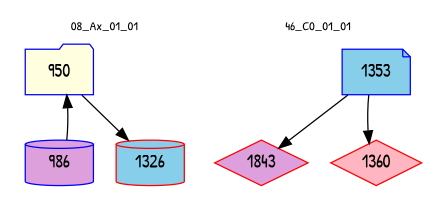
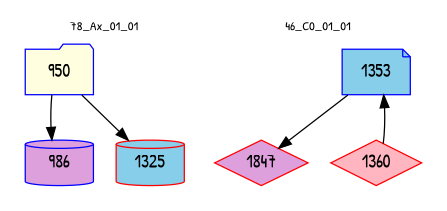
(105, 27) -> (105, 27)
(368, 113) -> (385, 126)
(68, 124) -> (51, 111)
(150, 163) -> (150, 163)
(261, 163) -> (261, 163)
